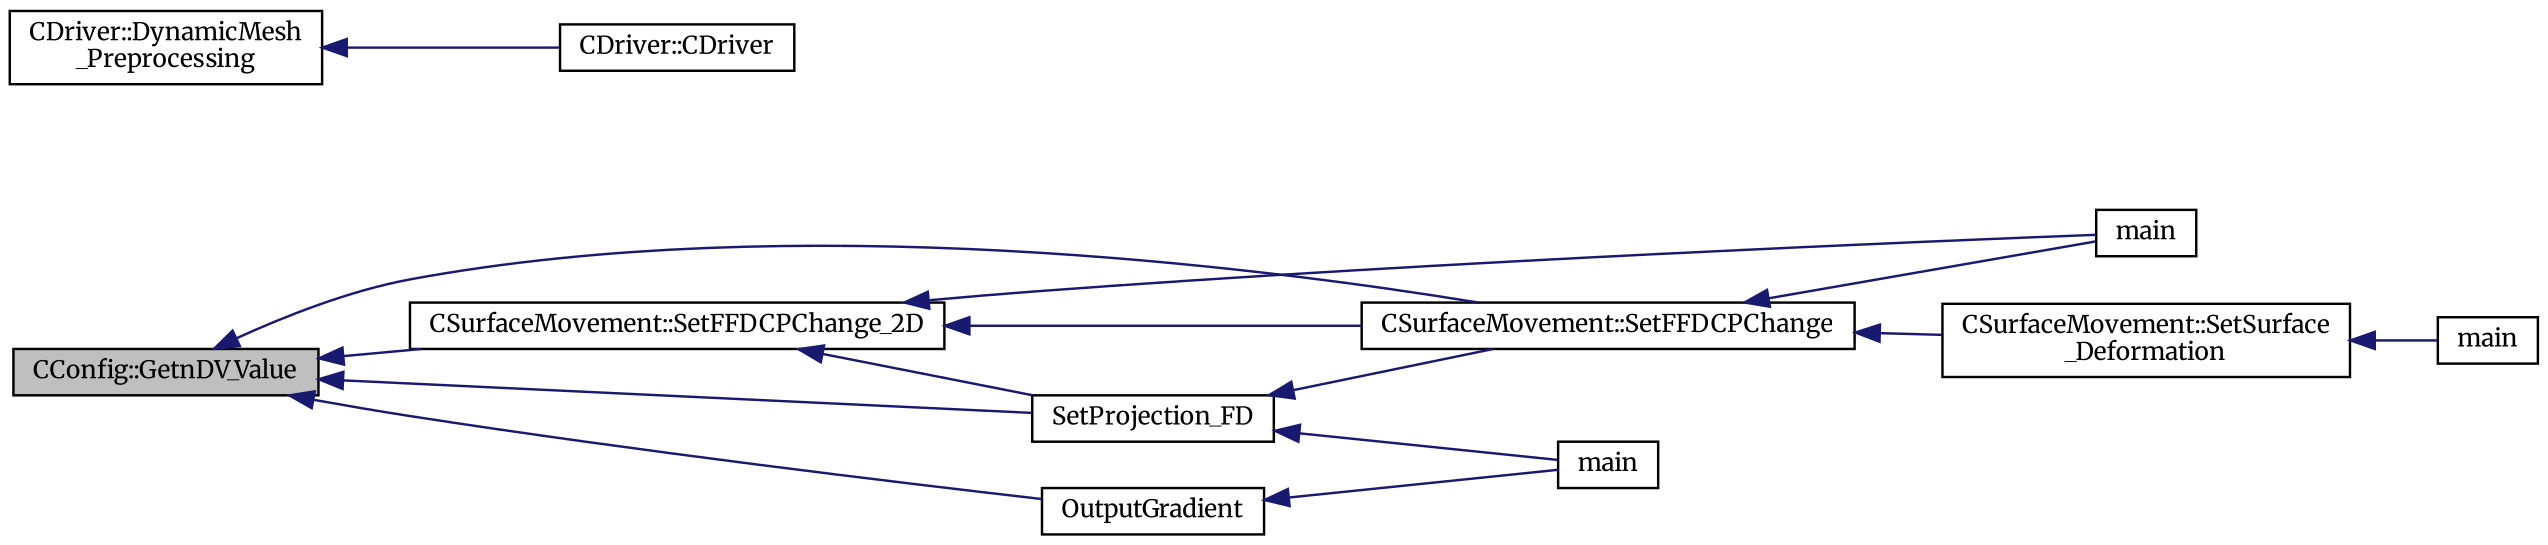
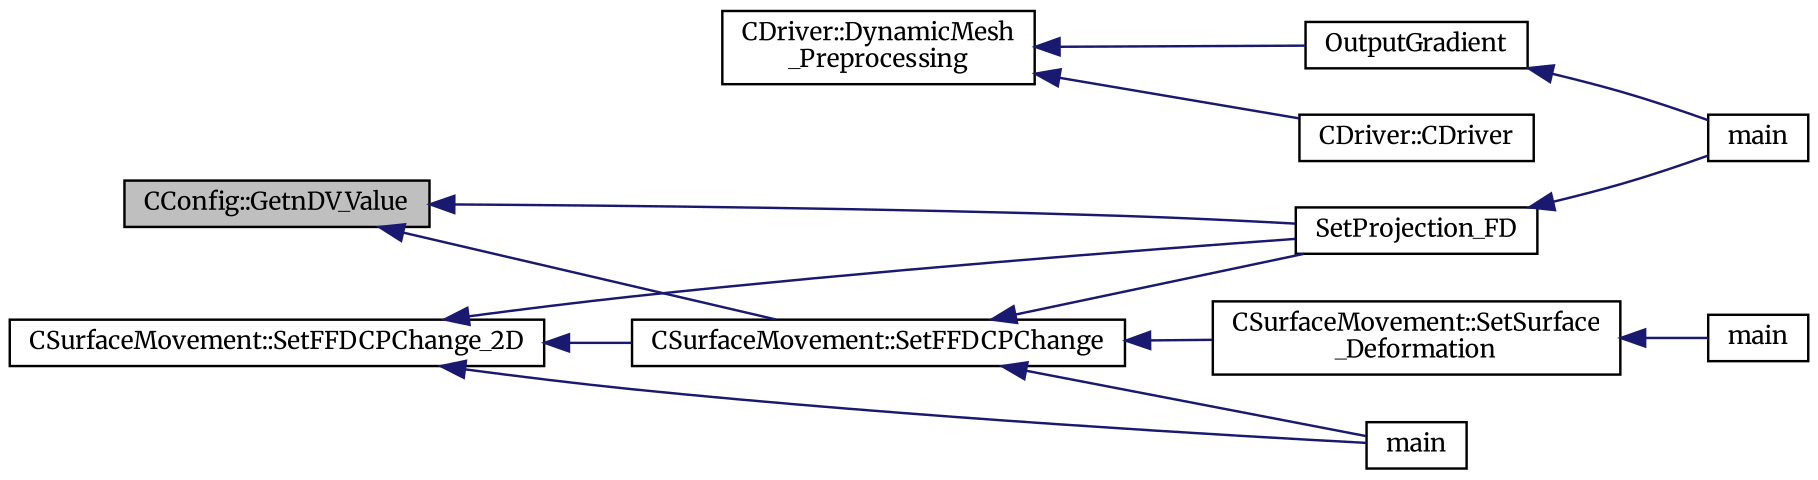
(383, 353) -> none
(1393, 370) -> (1160, 284)
(677, 454) -> (1183, 46)
